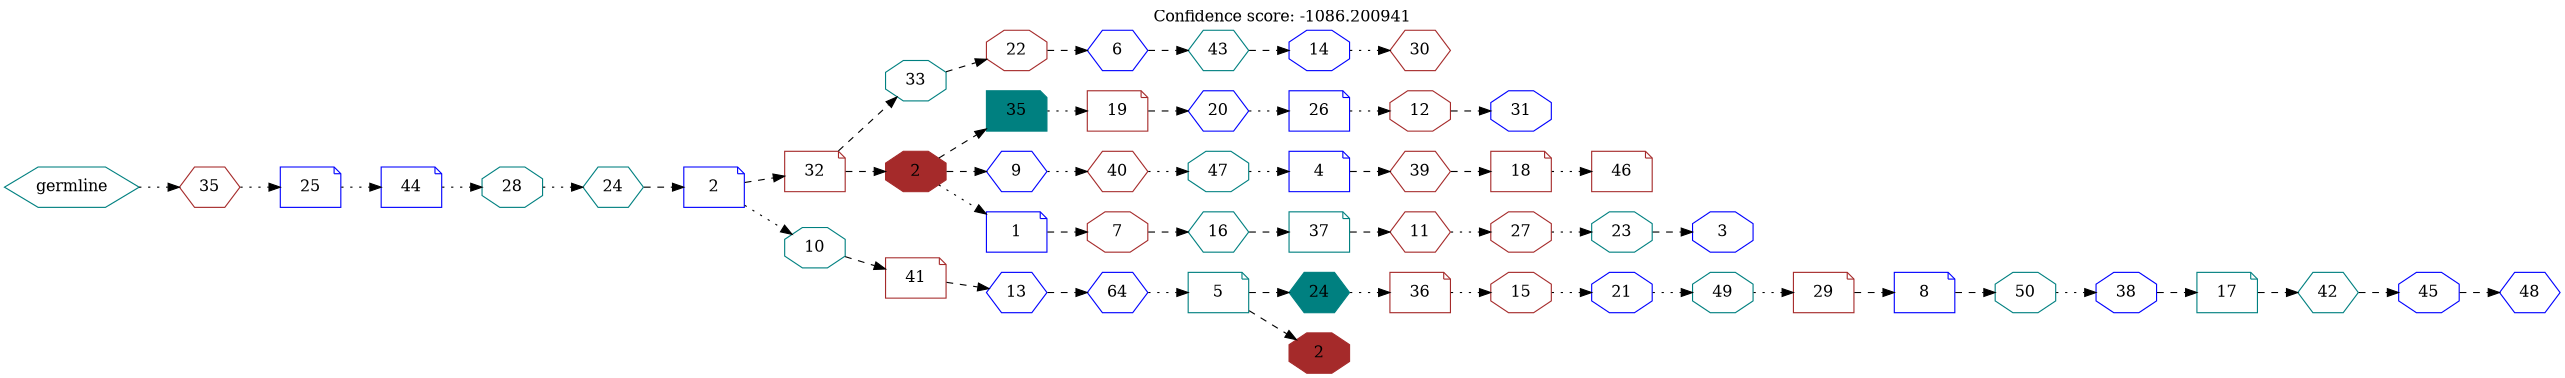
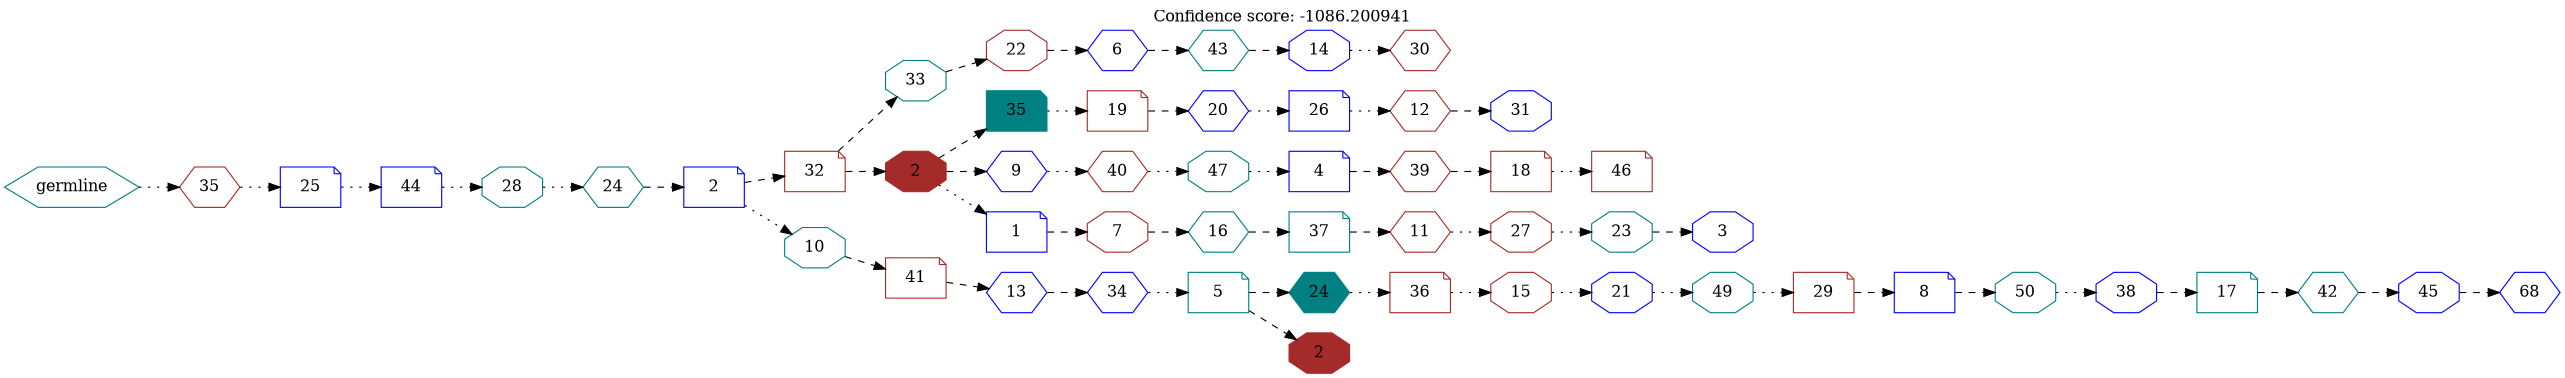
(1420, 111) -> (1420, 111)
(1118, 293) -> (1118, 293)
(2530, 293) -> (2530, 293)
